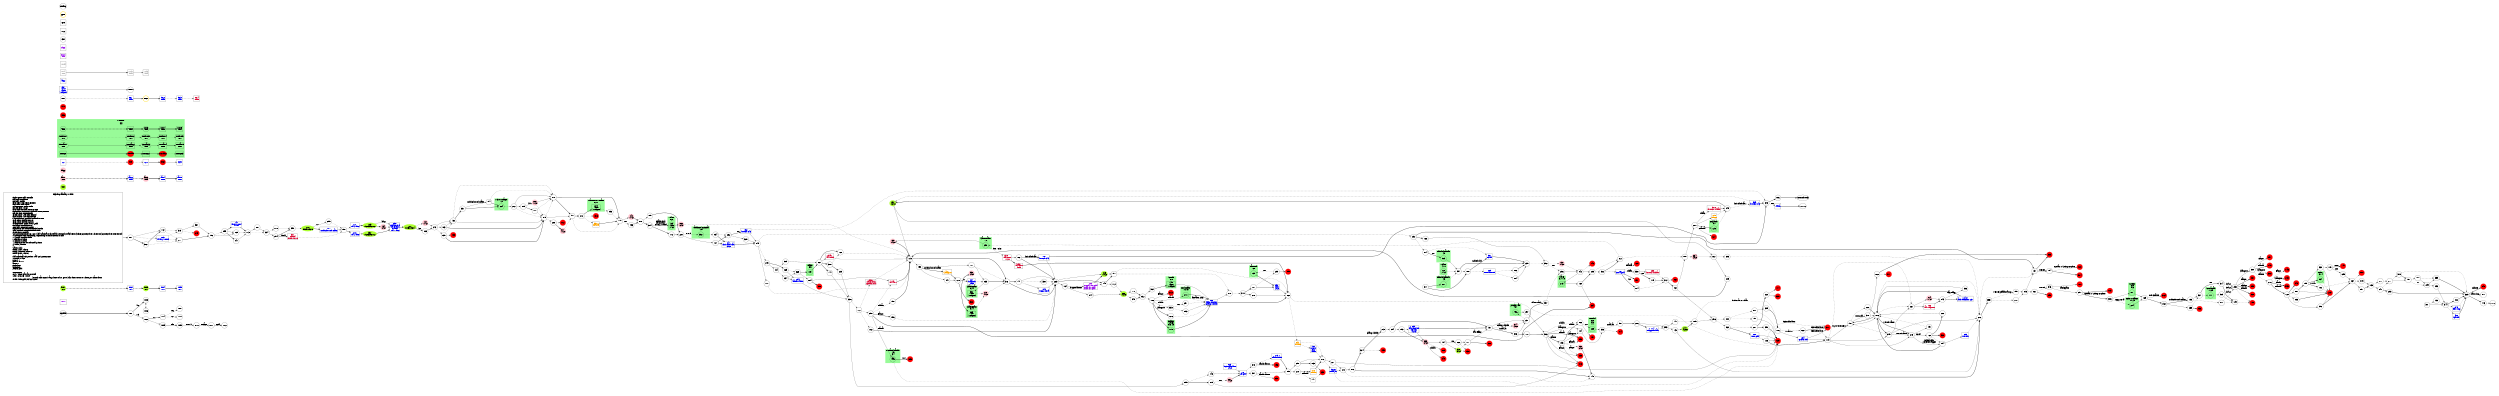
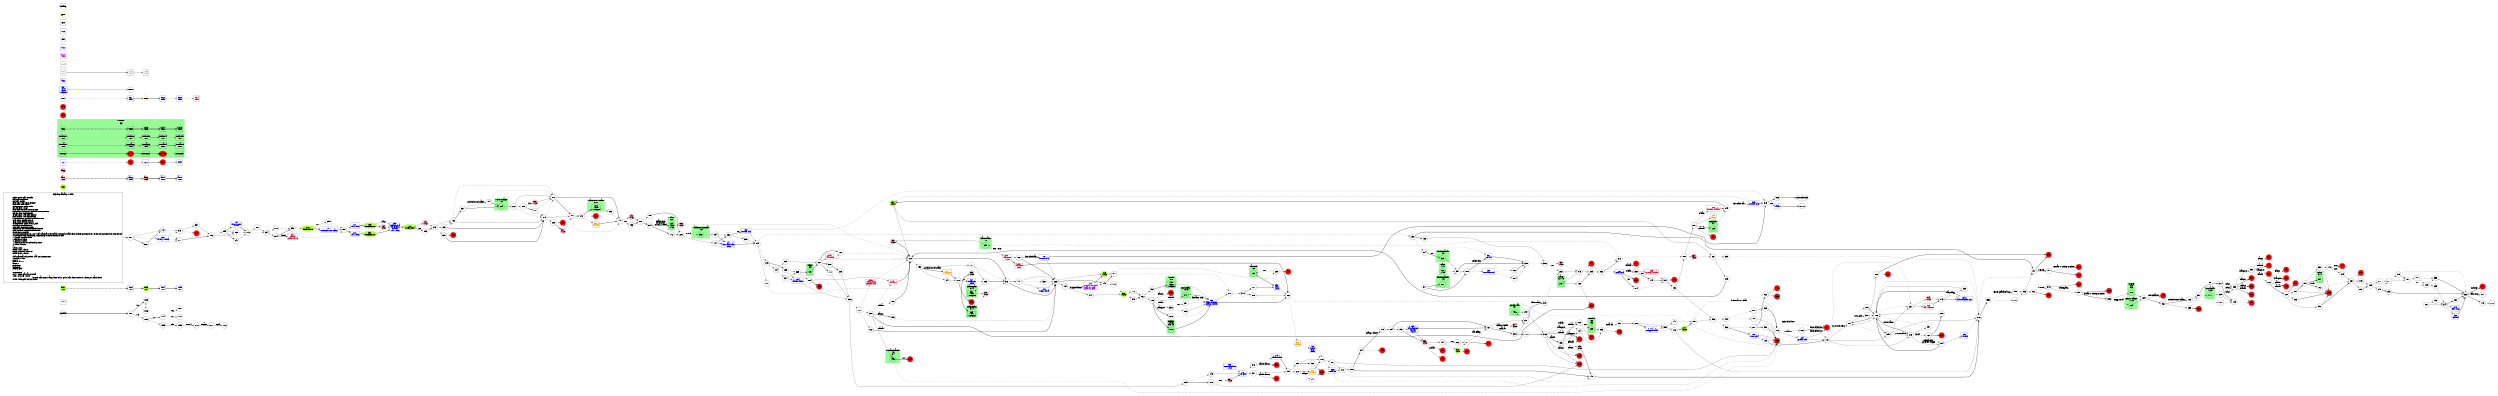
(1305, 374) -> (1305, 374)
